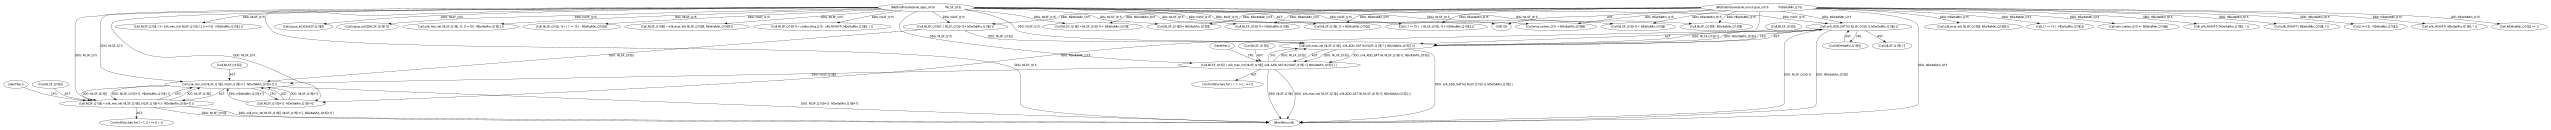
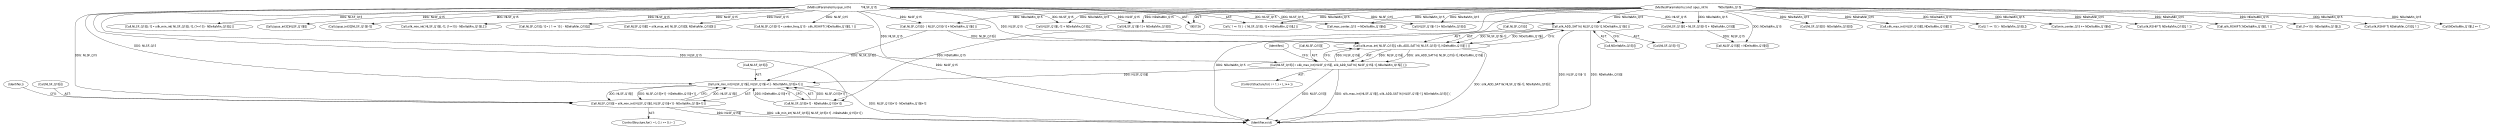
(1065, 12) -> (1719, 36)
(1439, 13) -> none
(1227, 17) -> (1230, 17)
